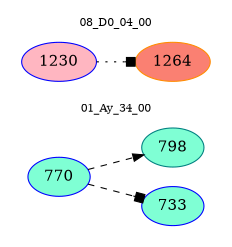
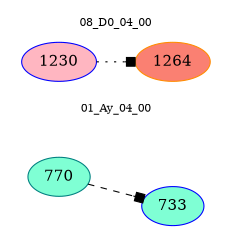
(116, 109) -> (116, 109)
(173, 148) -> none
(59, 177) -> (59, 177)
